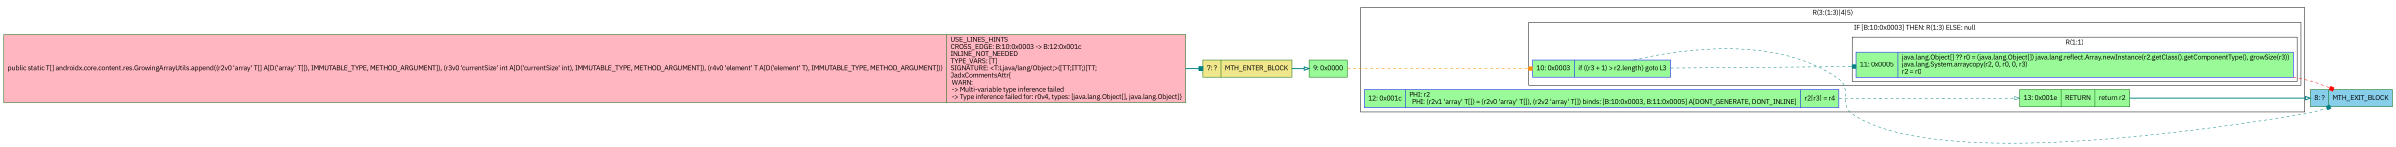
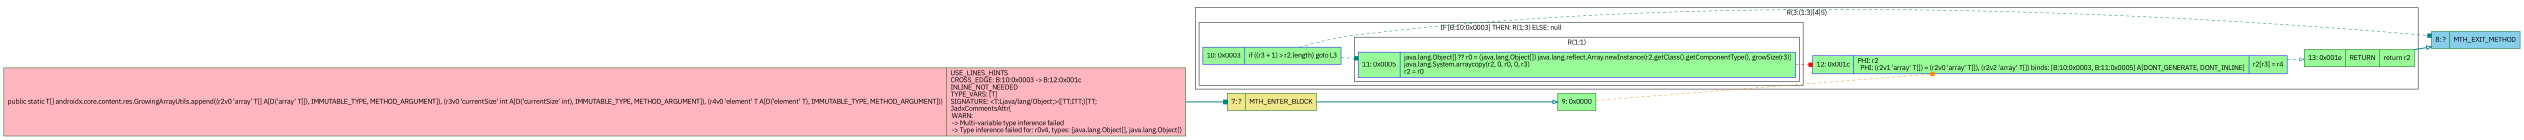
(1437, 69) -> (1813, 83)
(2311, 81) -> (1802, 65)
(2361, 98) -> (2485, 40)
